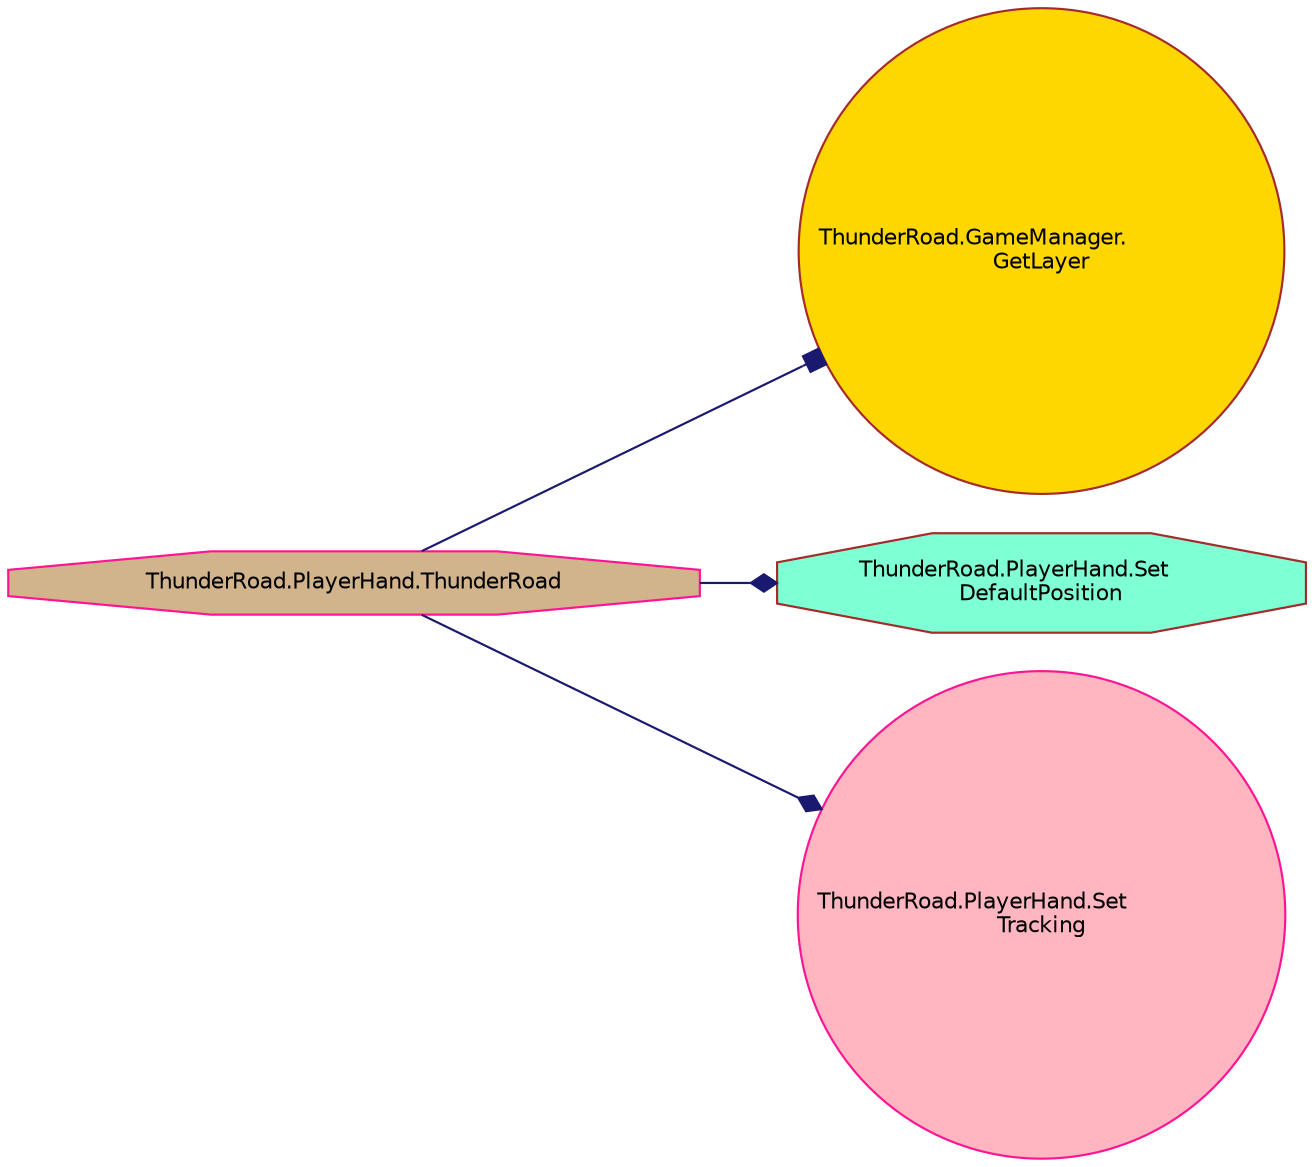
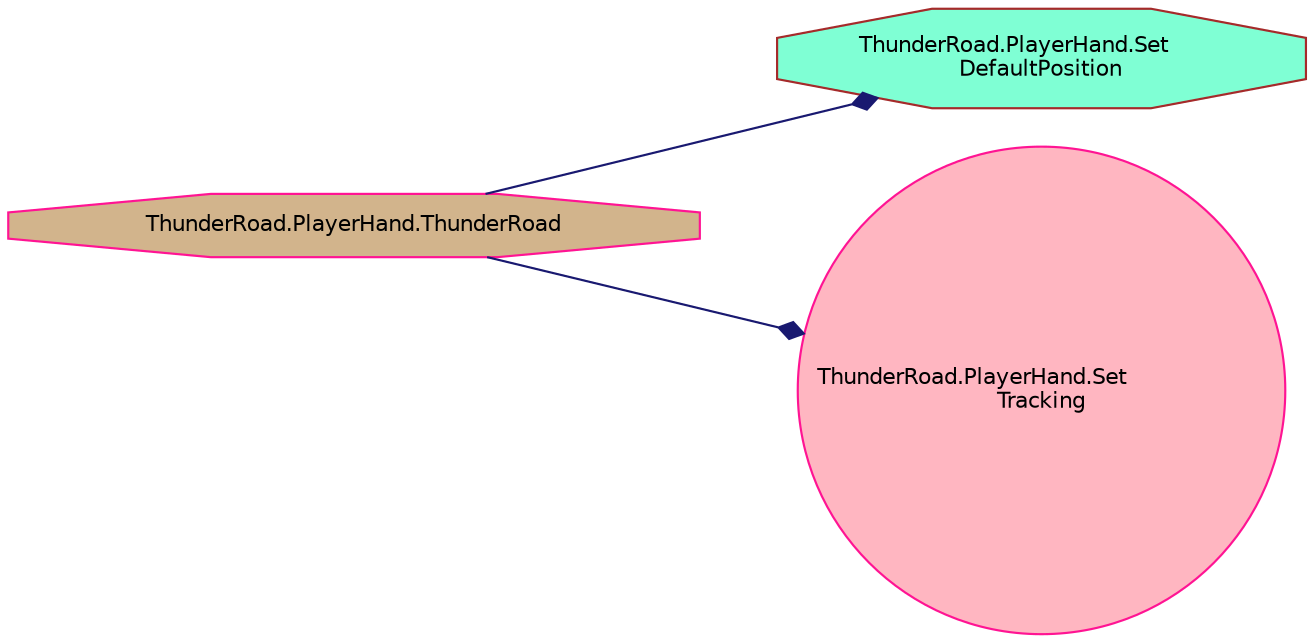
(1042, 251) -> none
